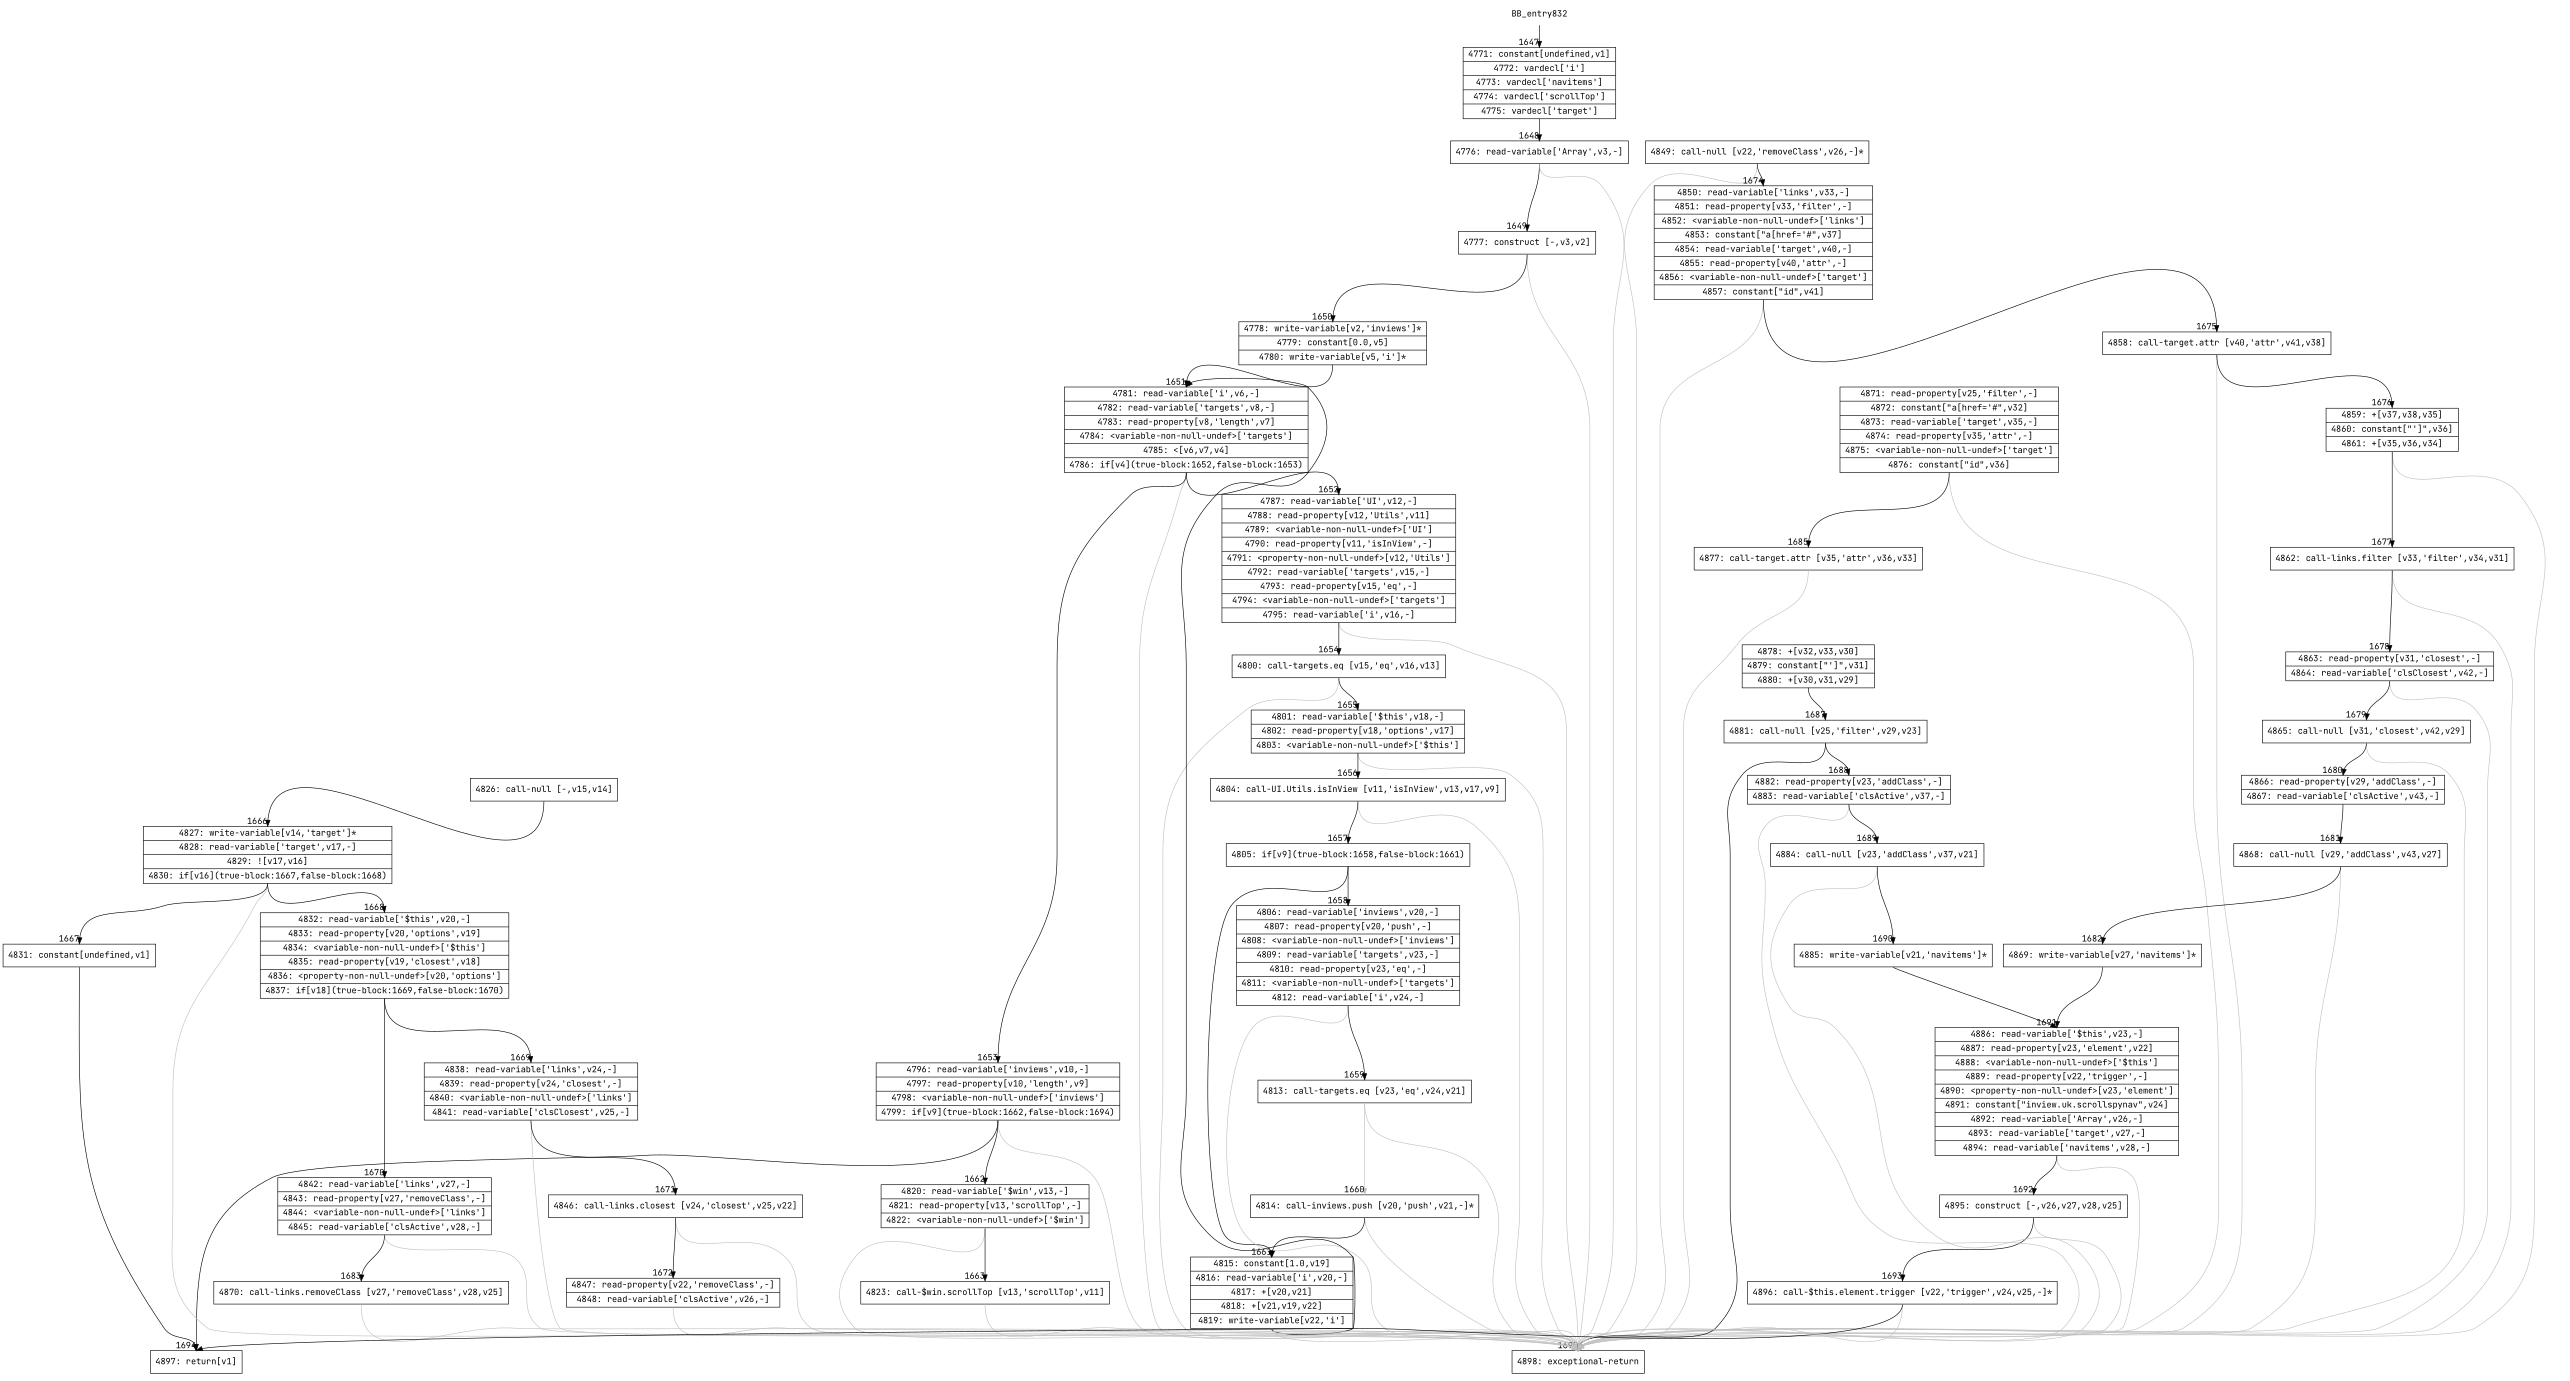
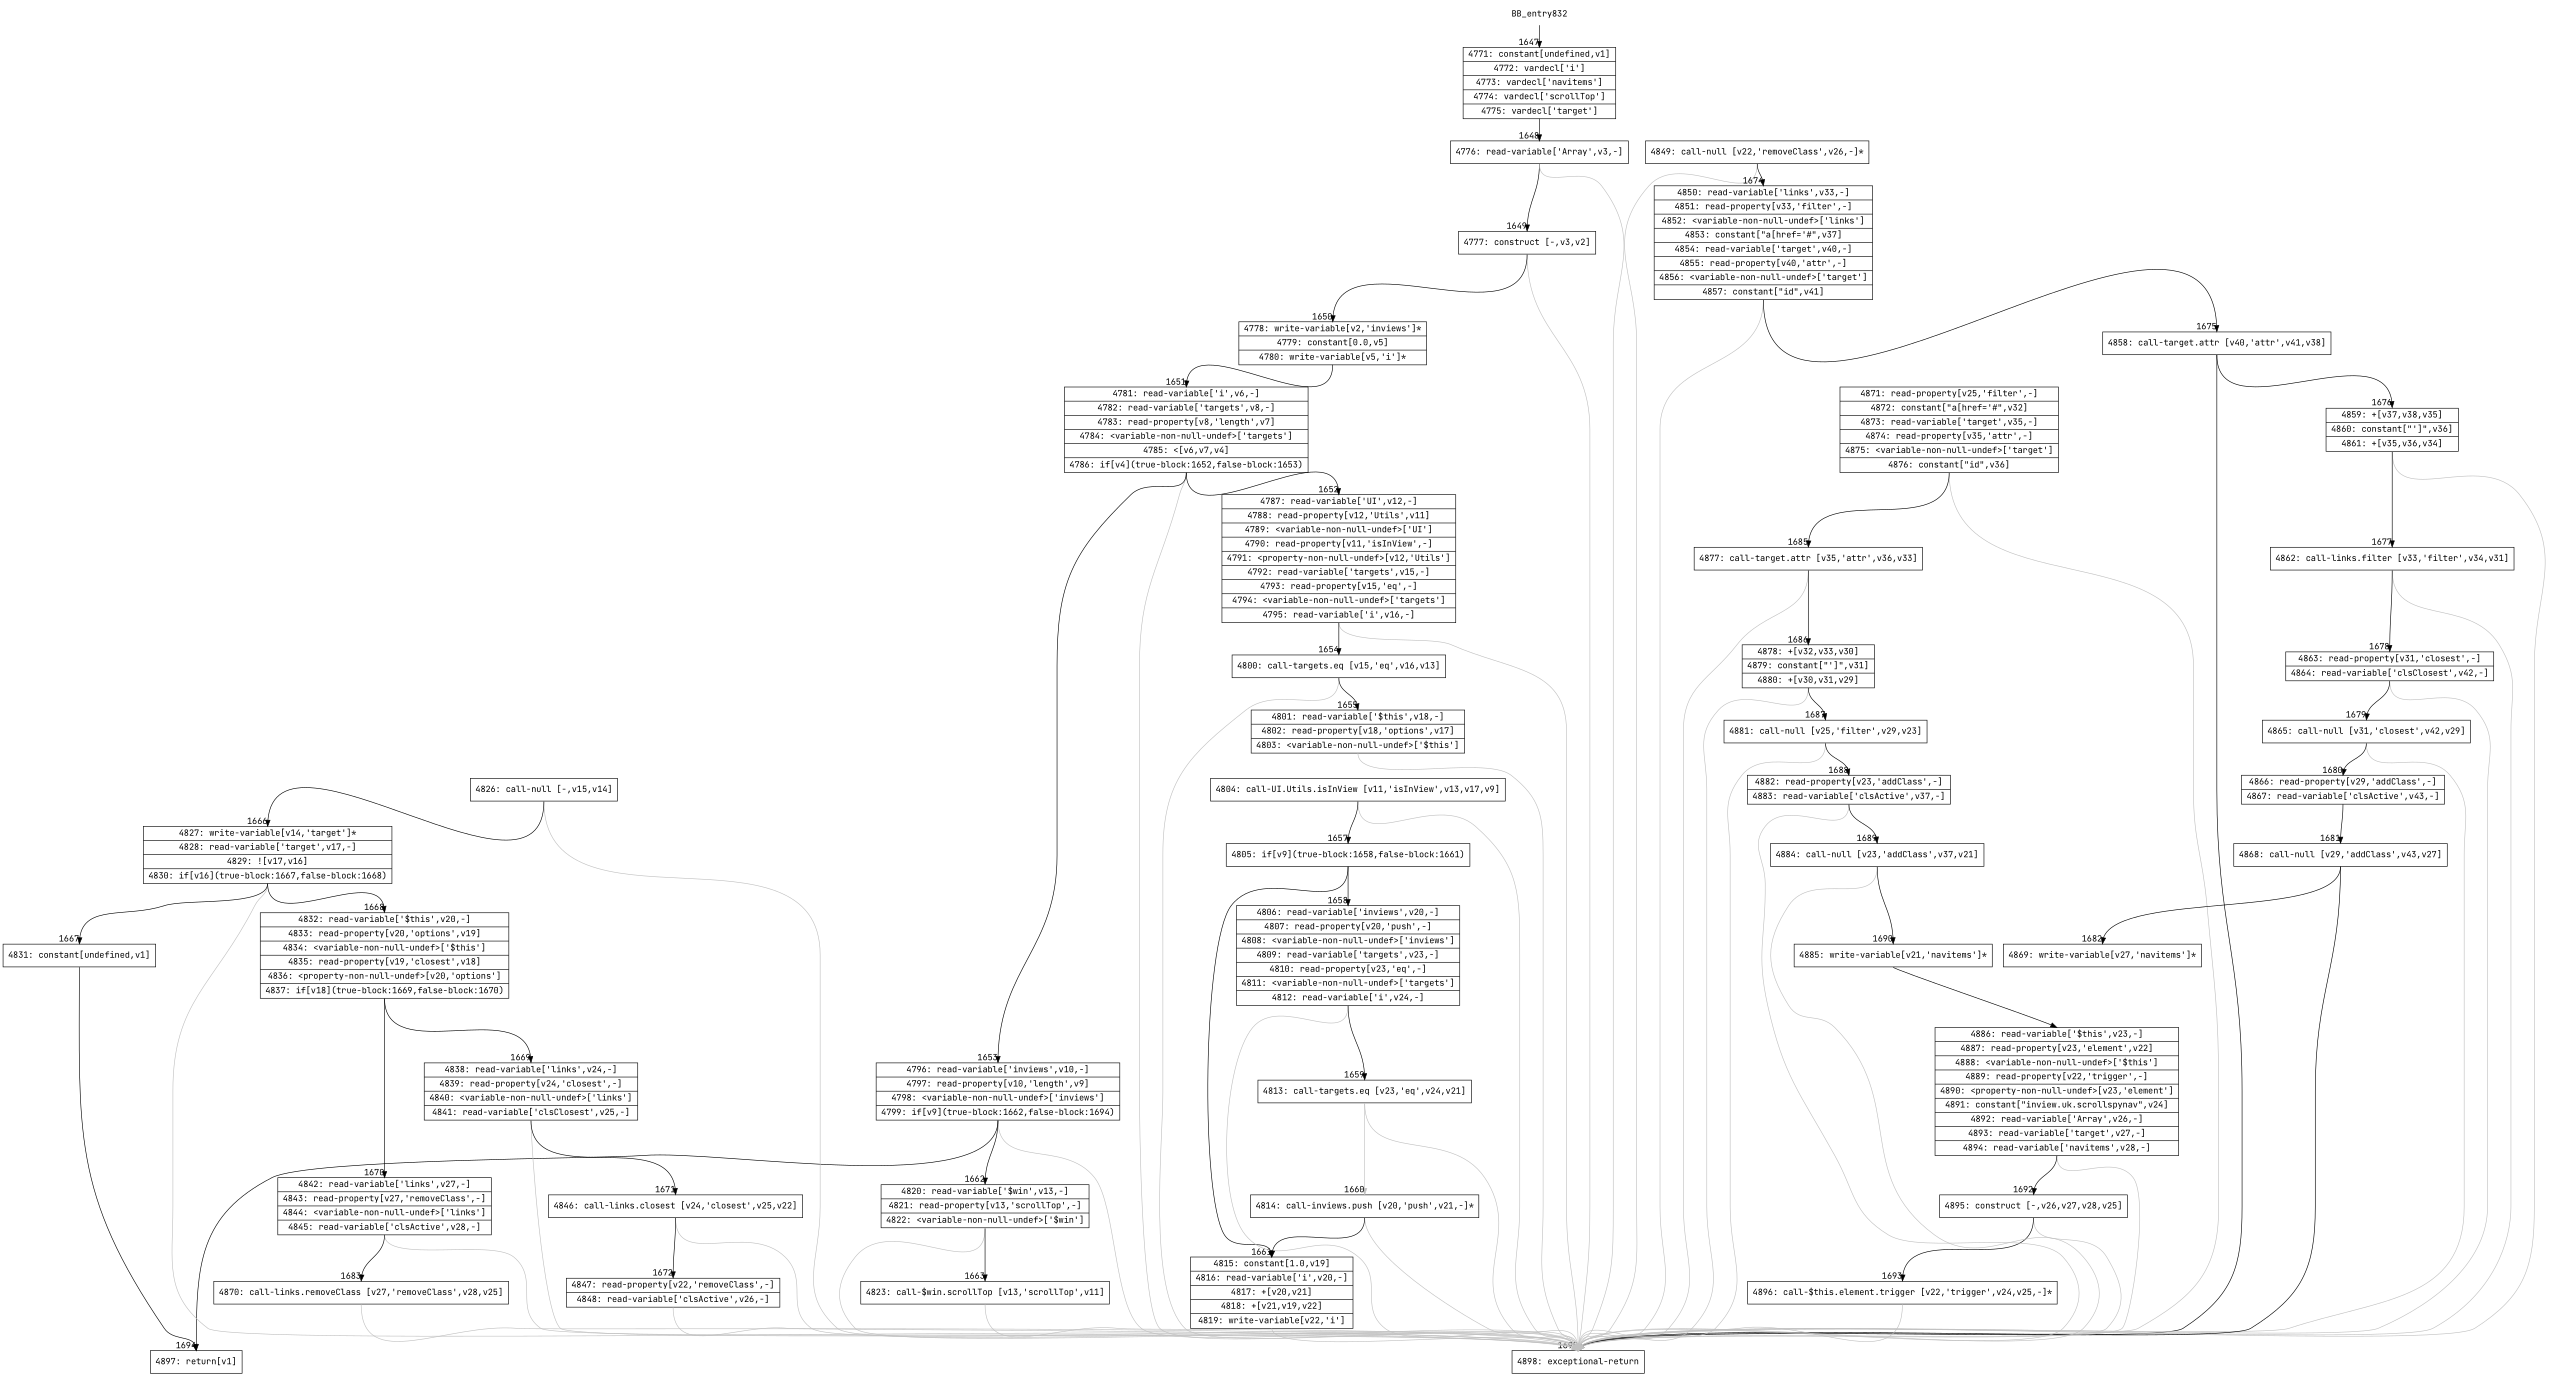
none -> (1808, 604)
(1358, 762) -> none
(1186, 862) -> none
(2082, 996) -> none
none -> (1707, 1031)
(1730, 1073) -> (1730, 1073)
(2242, 1153) -> (2242, 1153)
none -> (817, 1300)
(2271, 1314) -> (2271, 1314)
(1056, 1331) -> none
